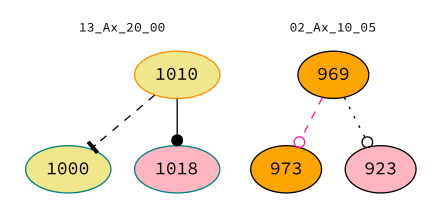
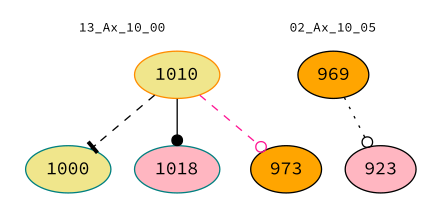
(123, 28) -> (123, 28)
(312, 117) -> (221, 113)
